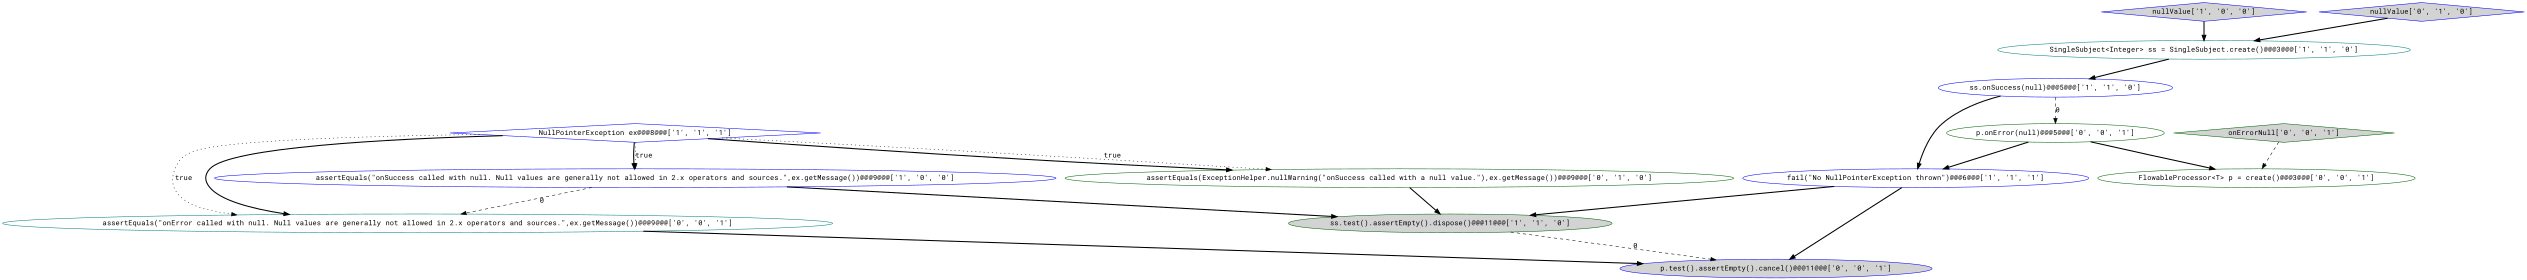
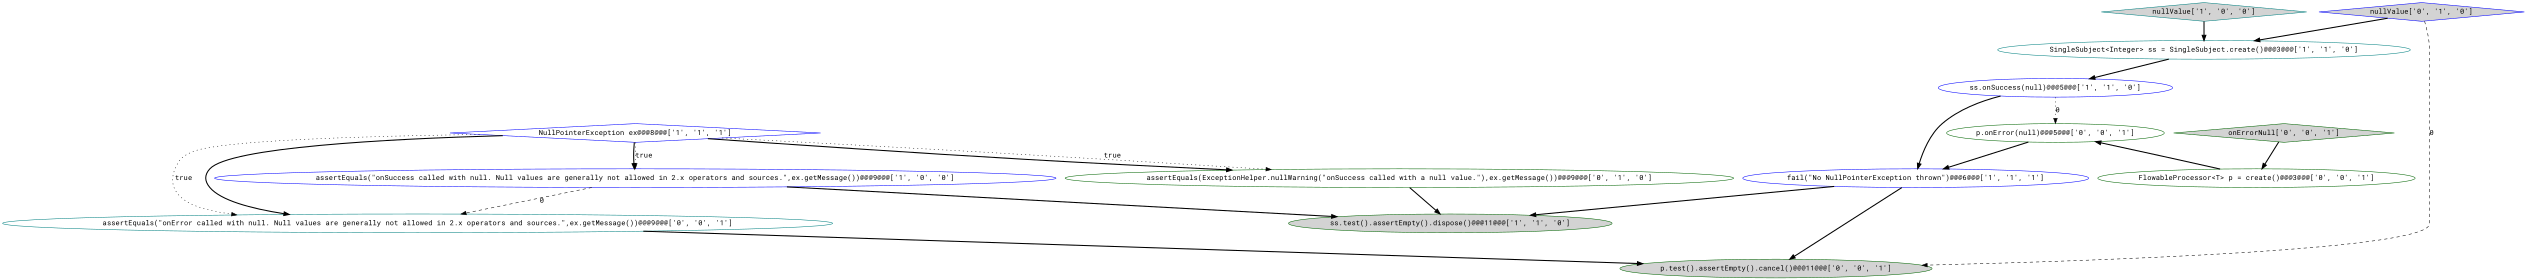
(2204, 12) -> (2204, 12)
(2055, 108) -> (2055, 108)
(2272, 153) -> (2272, 153)
(2150, 155) -> (2160, 156)
(1611, 246) -> (2282, 250)
(1776, 269) -> (1776, 269)
